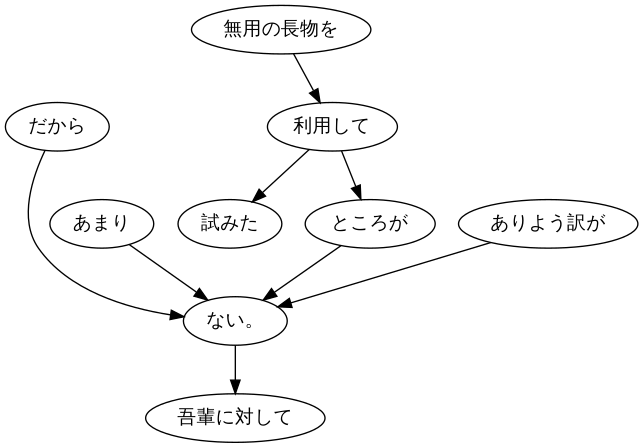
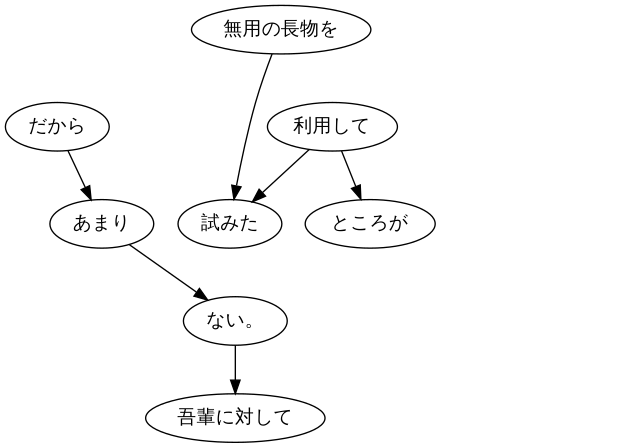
(304, 72) -> (251, 119)
(548, 224) -> none
(55, 267) -> (77, 169)
(308, 269) -> none
